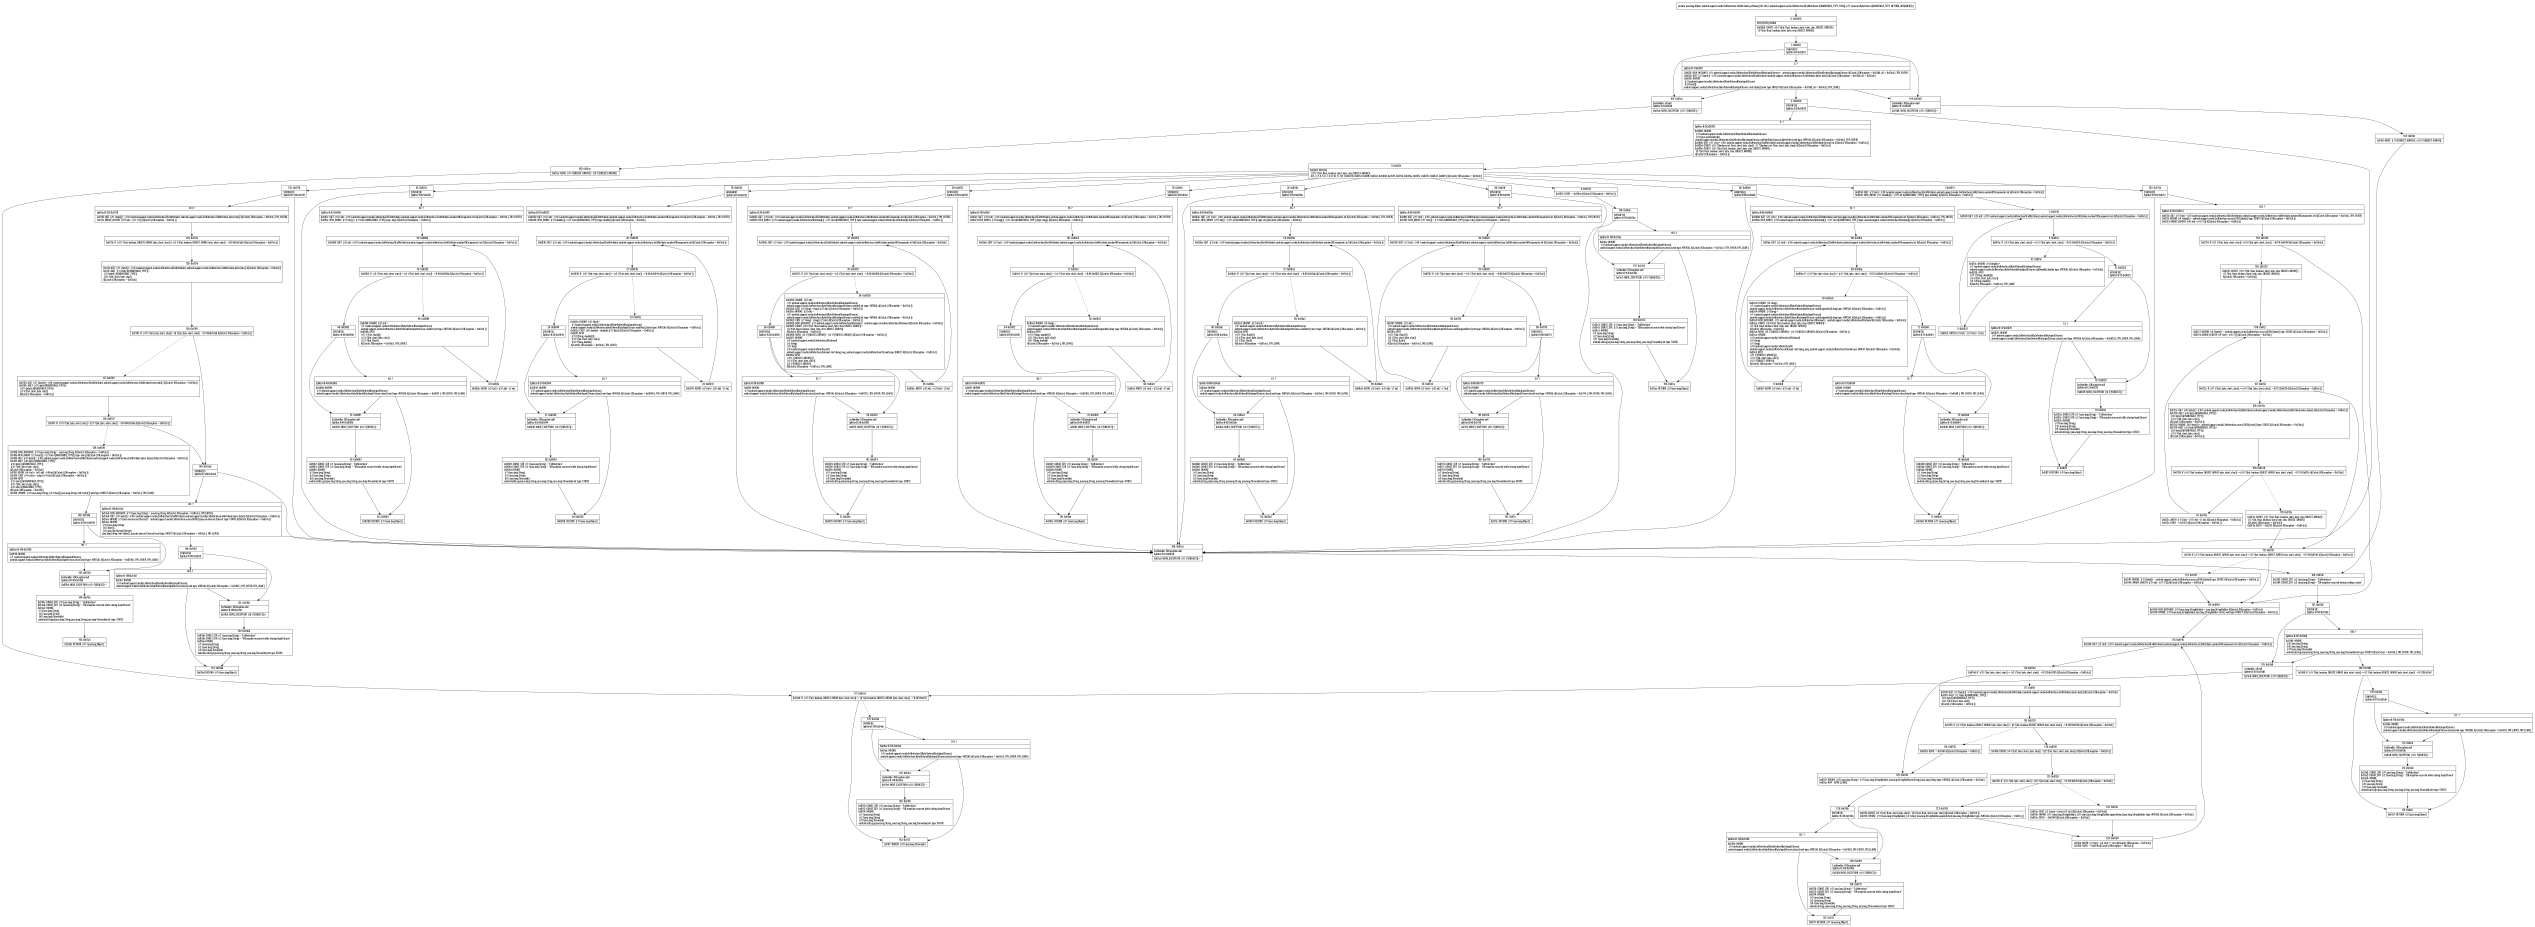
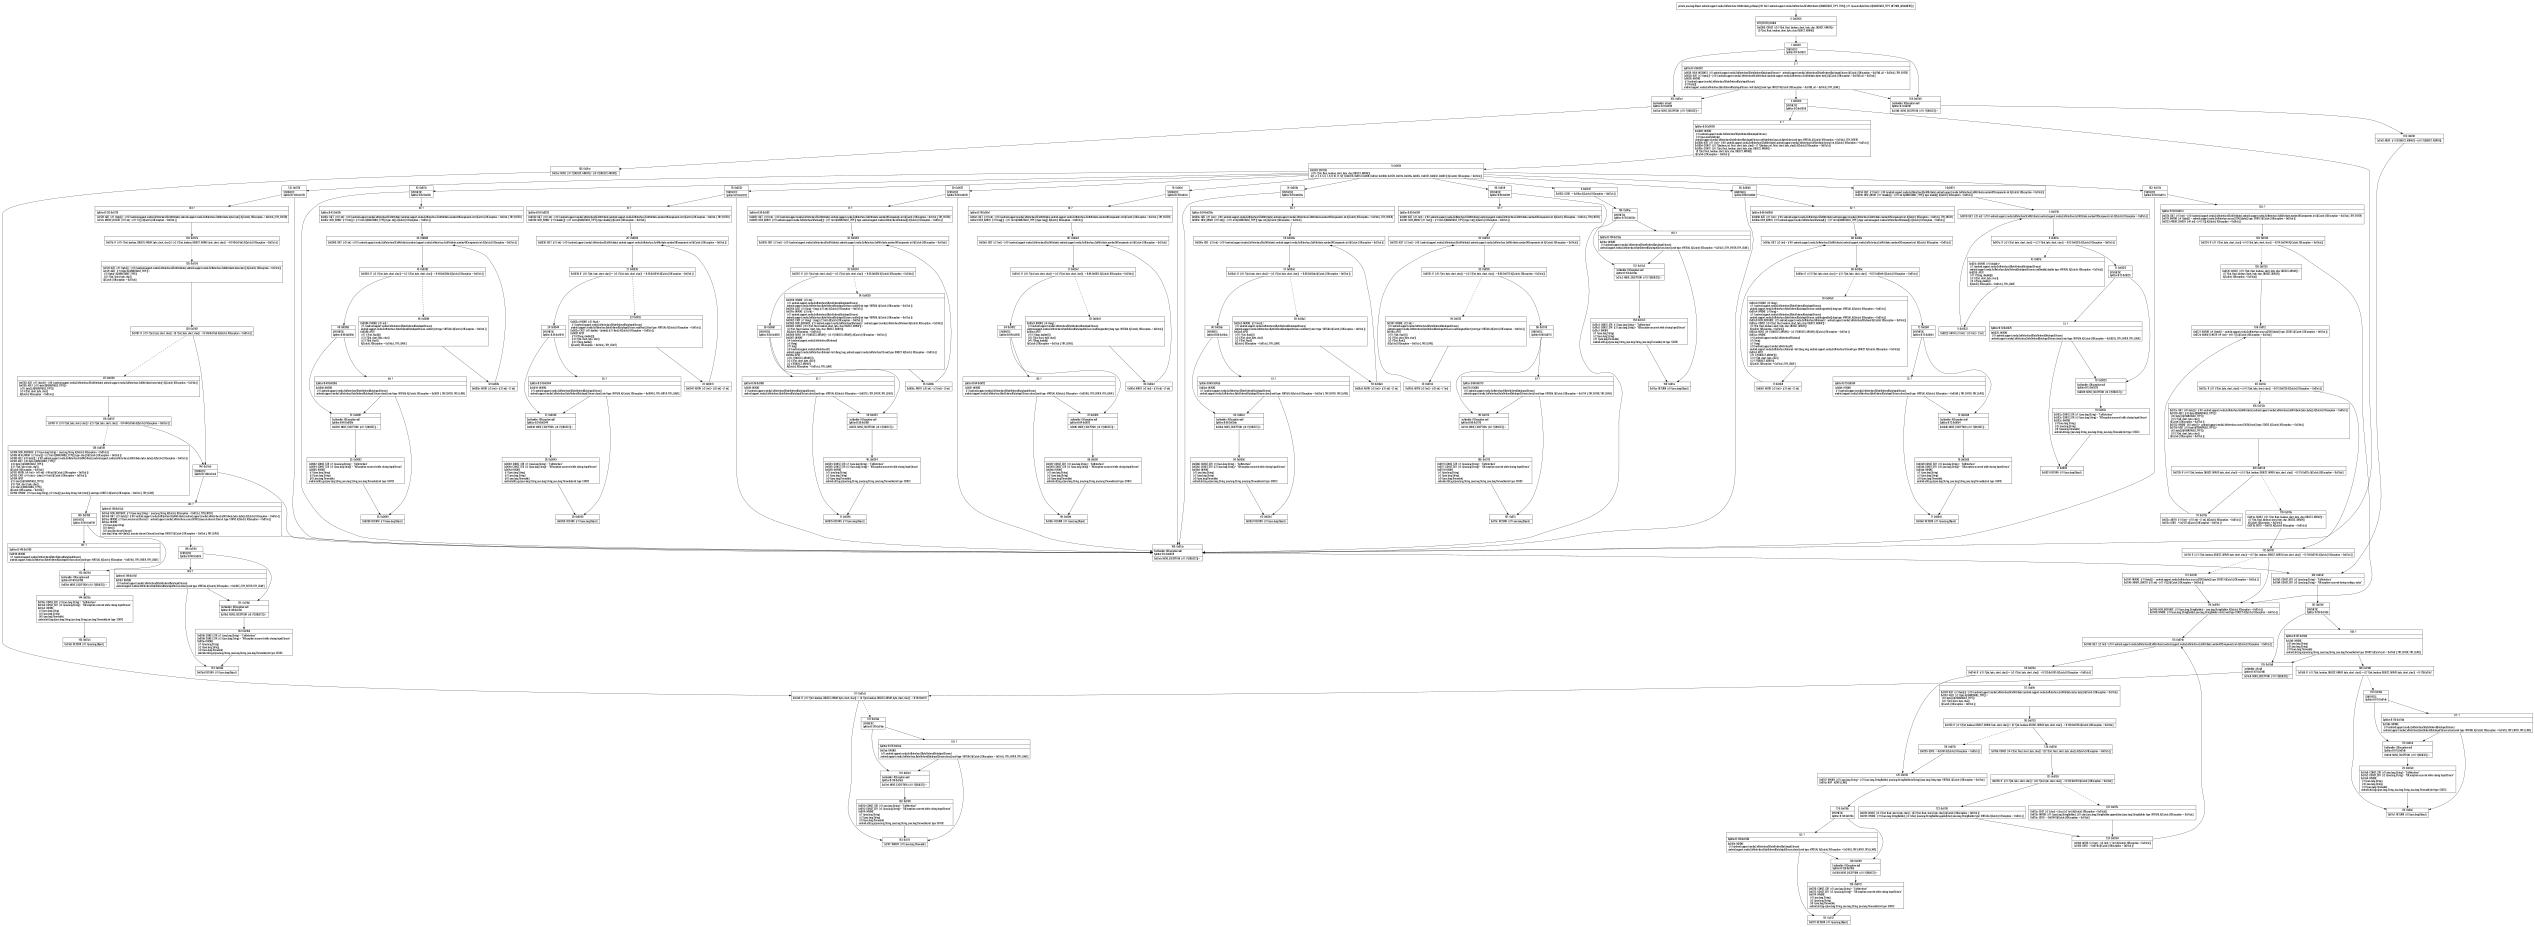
(732, 192) -> (732, 192)
none -> (1018, 357)
